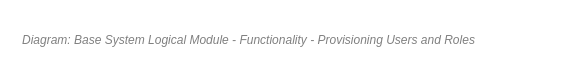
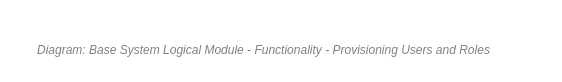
(281, 41) -> (296, 51)
